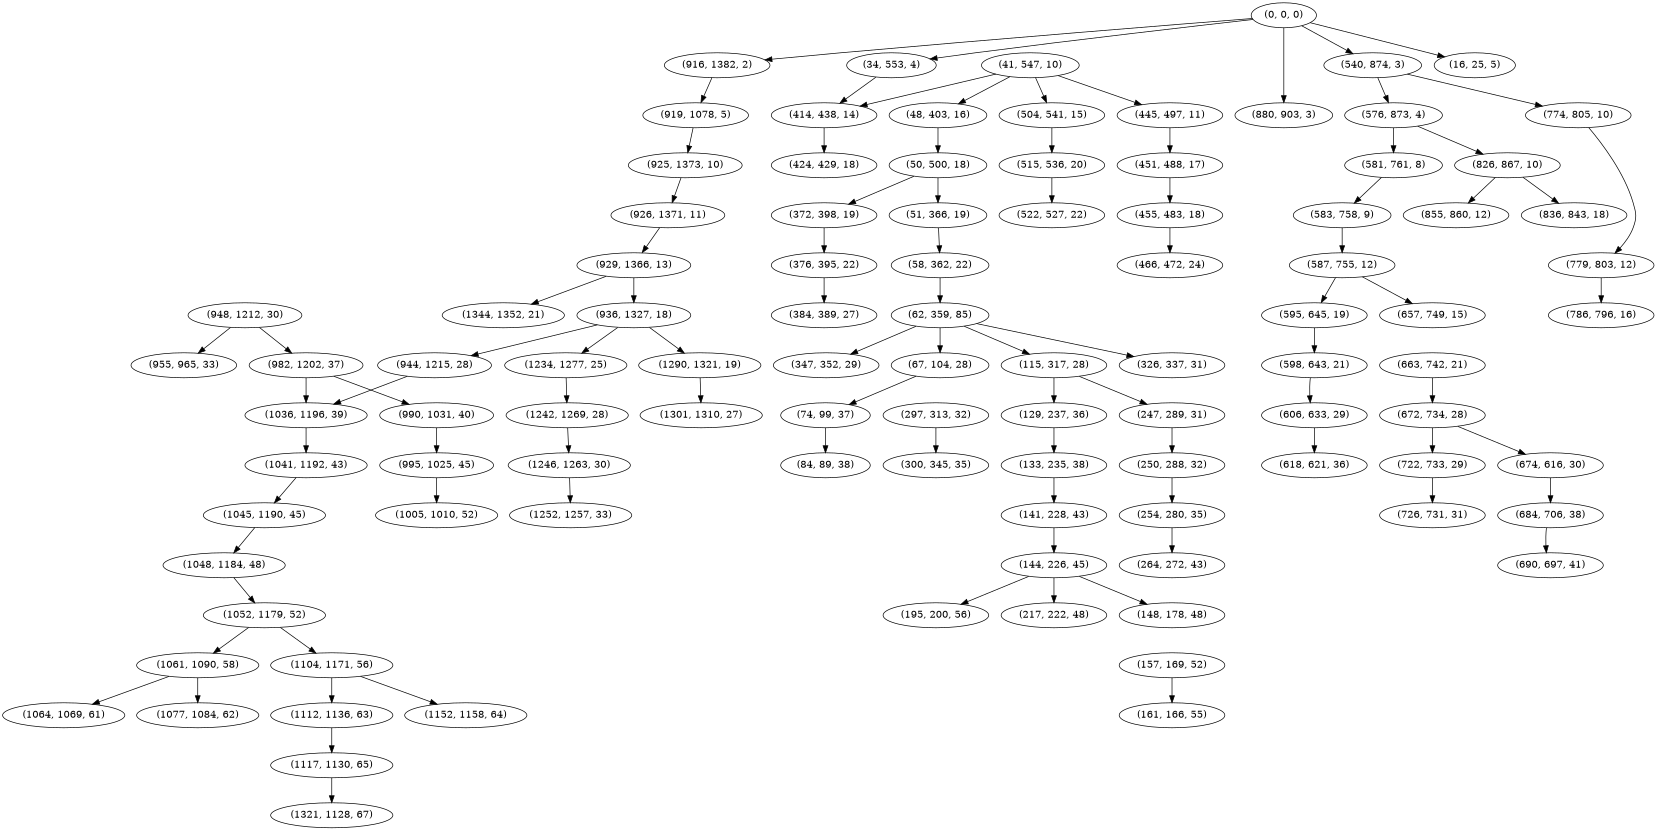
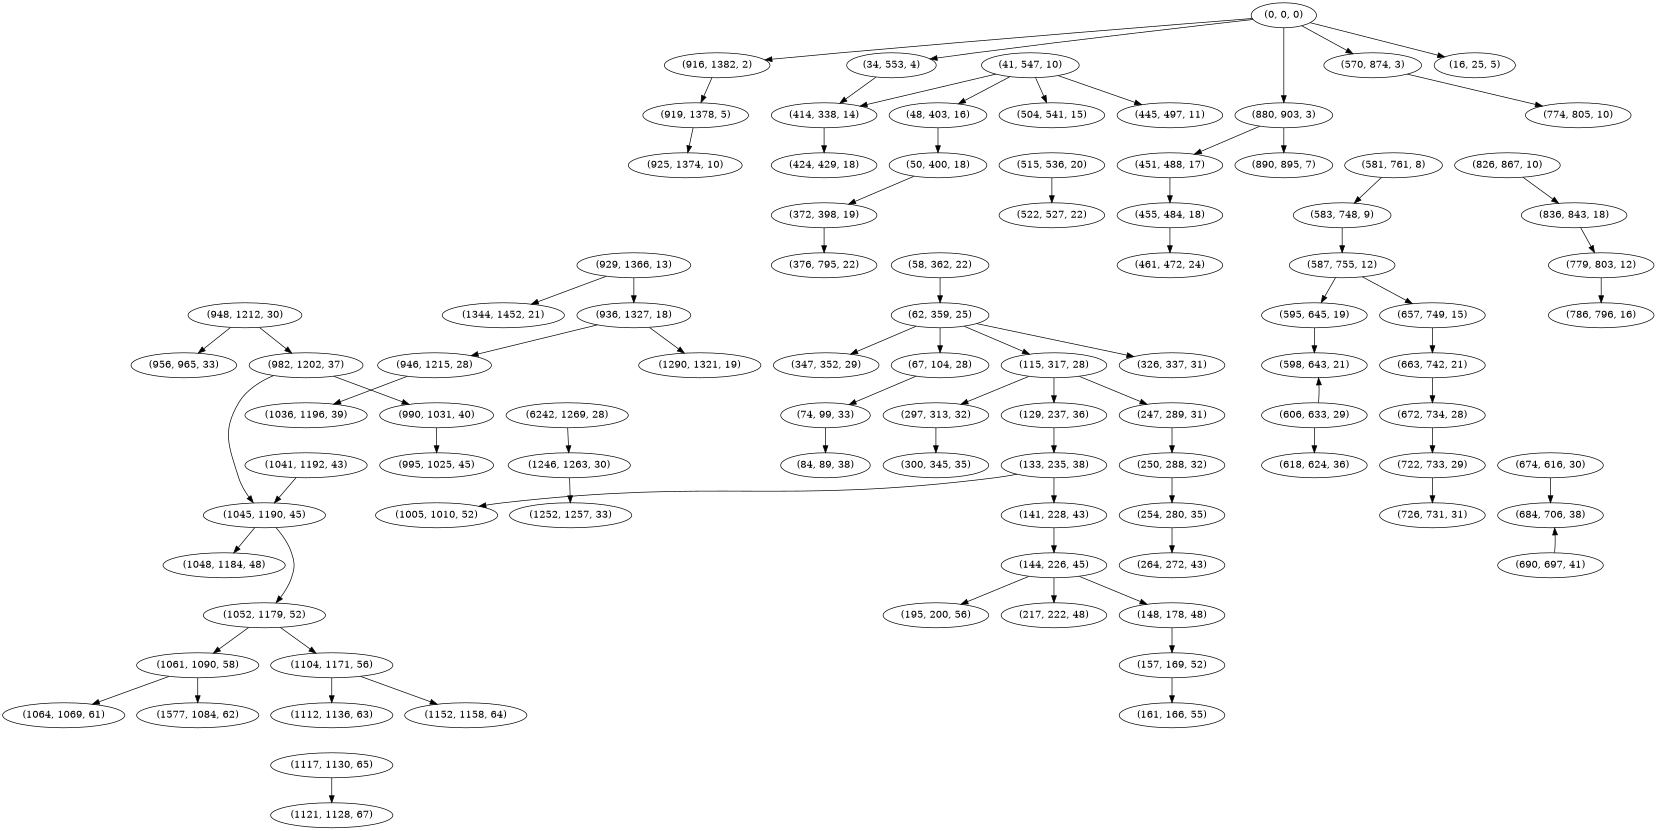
(1373, 65) -> (1373, 65)
(696, 115) -> (696, 115)
(824, 115) -> (824, 115)
(1394, 115) -> none
(1052, 137) -> none
(1170, 137) -> (1230, 139)
(685, 165) -> (685, 165)
(938, 165) -> (938, 165)
none -> (1284, 165)
(1626, 185) -> (1586, 237)
(668, 215) -> none
(938, 215) -> none
(1170, 215) -> (1170, 215)
(1342, 215) -> (1342, 215)
(1456, 215) -> none
(824, 265) -> (824, 265)
(1170, 265) -> (1170, 265)
(503, 315) -> (503, 315)
(824, 315) -> none
(940, 315) -> (940, 315)
none -> (1432, 337)
(184, 365) -> (184, 365)
(435, 365) -> (435, 365)
(566, 365) -> none
(306, 387) -> (229, 429)
(1310, 387) -> (1319, 394)
none -> (998, 389)
(567, 415) -> (567, 415)
(701, 415) -> none
(825, 415) -> (825, 415)
(306, 437) -> none
(1488, 439) -> none
(1314, 465) -> (1314, 465)
(437, 487) -> (752, 491)
(1546, 537) -> (1555, 544)
(242, 588) -> (294, 562)
none -> (1172, 637)
(198, 715) -> (198, 715)
(332, 737) -> none
(332, 815) -> (332, 815)
